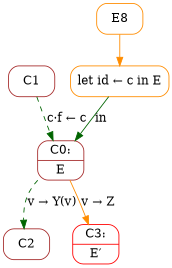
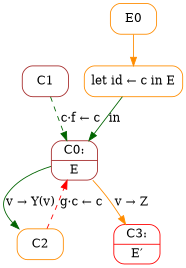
(120, 19) -> (133, 19)
(26, 199) -> (14, 186)
none -> (56, 209)
(27, 244) -> (40, 244)
